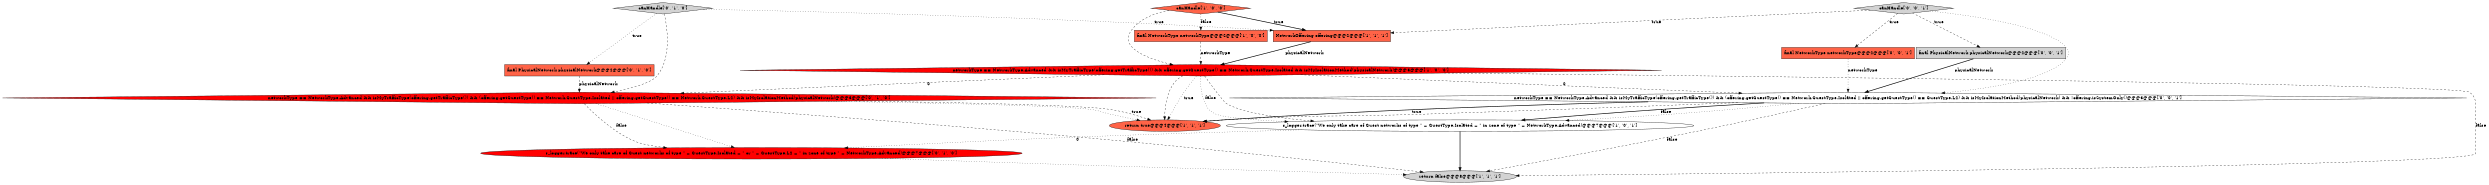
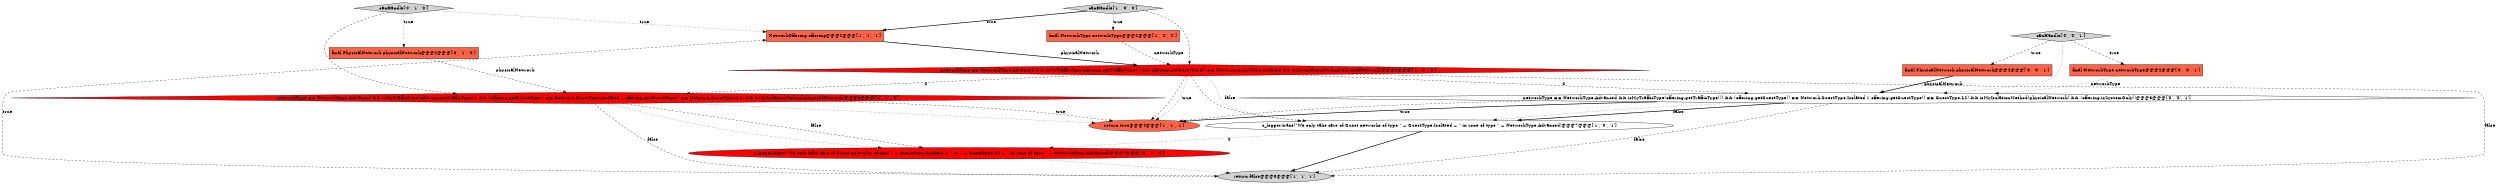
(1201, 8) -> (1113, 8)
(1632, 21) -> (201, 164)
(1206, 22) -> (1118, 22)
(1991, 53) -> (1977, 70)
